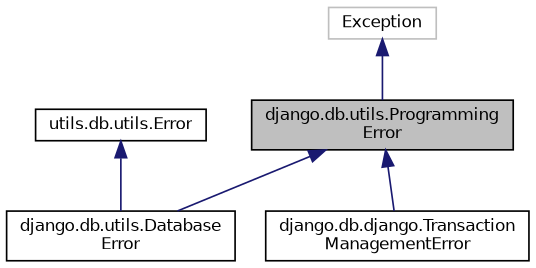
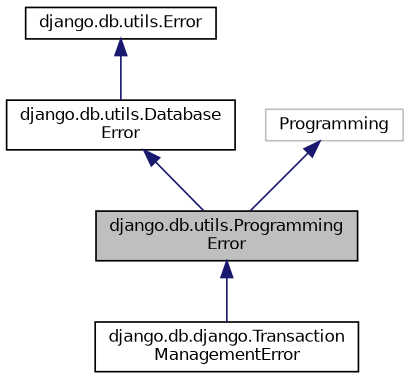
(382, 23) -> (334, 125)
(121, 125) -> (121, 23)
(244, 184) -> (180, 187)
